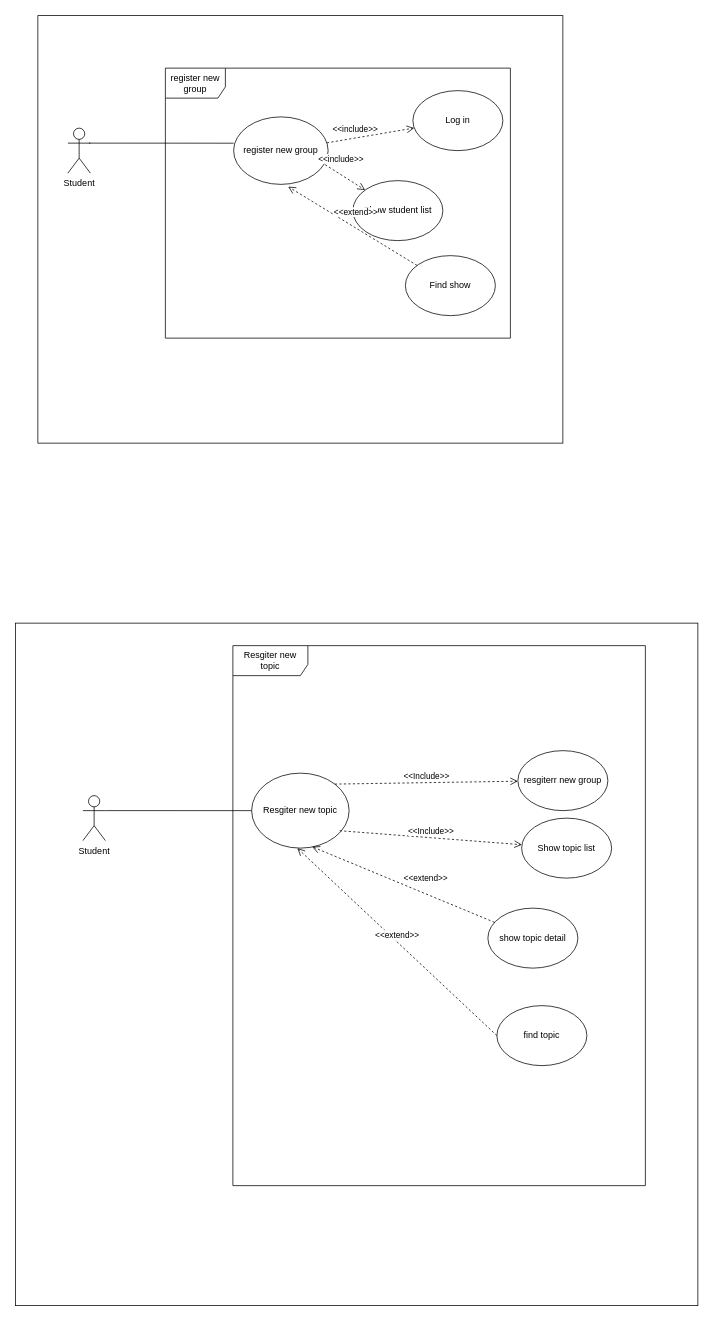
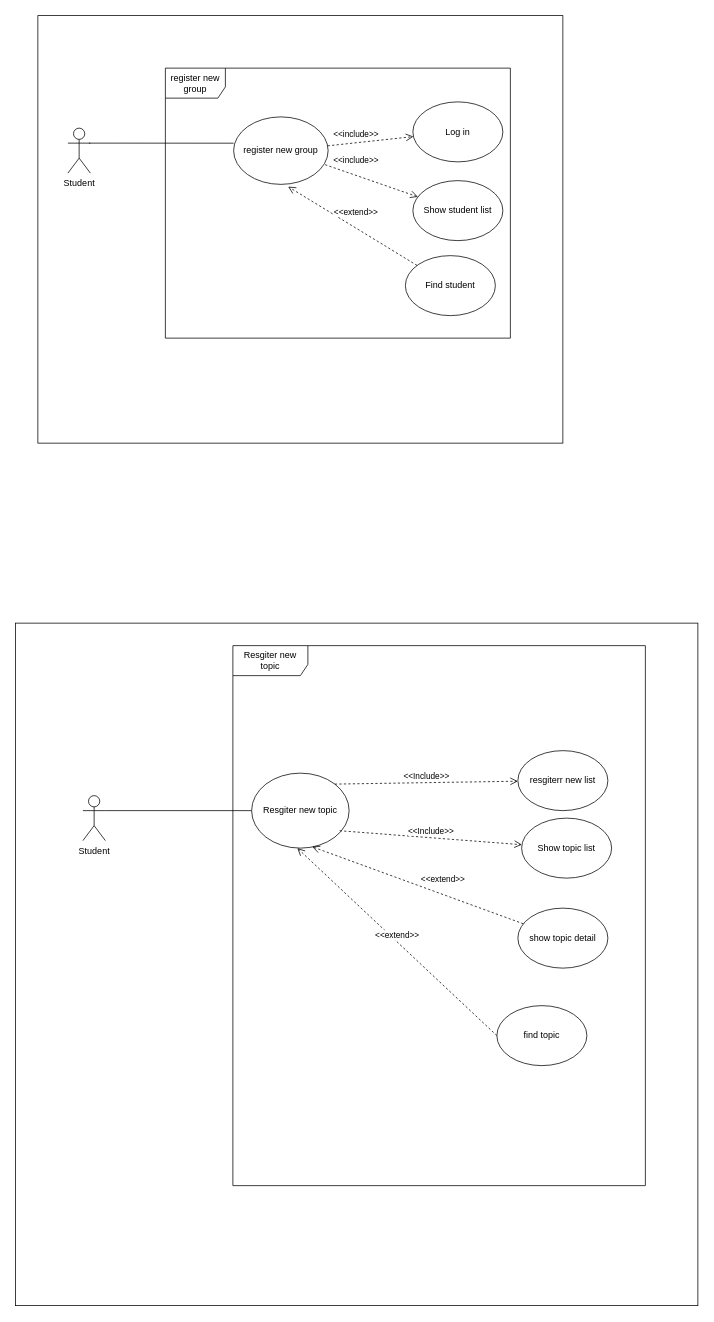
(458, 120) -> (458, 132)
(398, 210) -> (458, 210)
(450, 285) -> (450, 285)
(563, 780) -> (563, 780)
(533, 938) -> (563, 938)
